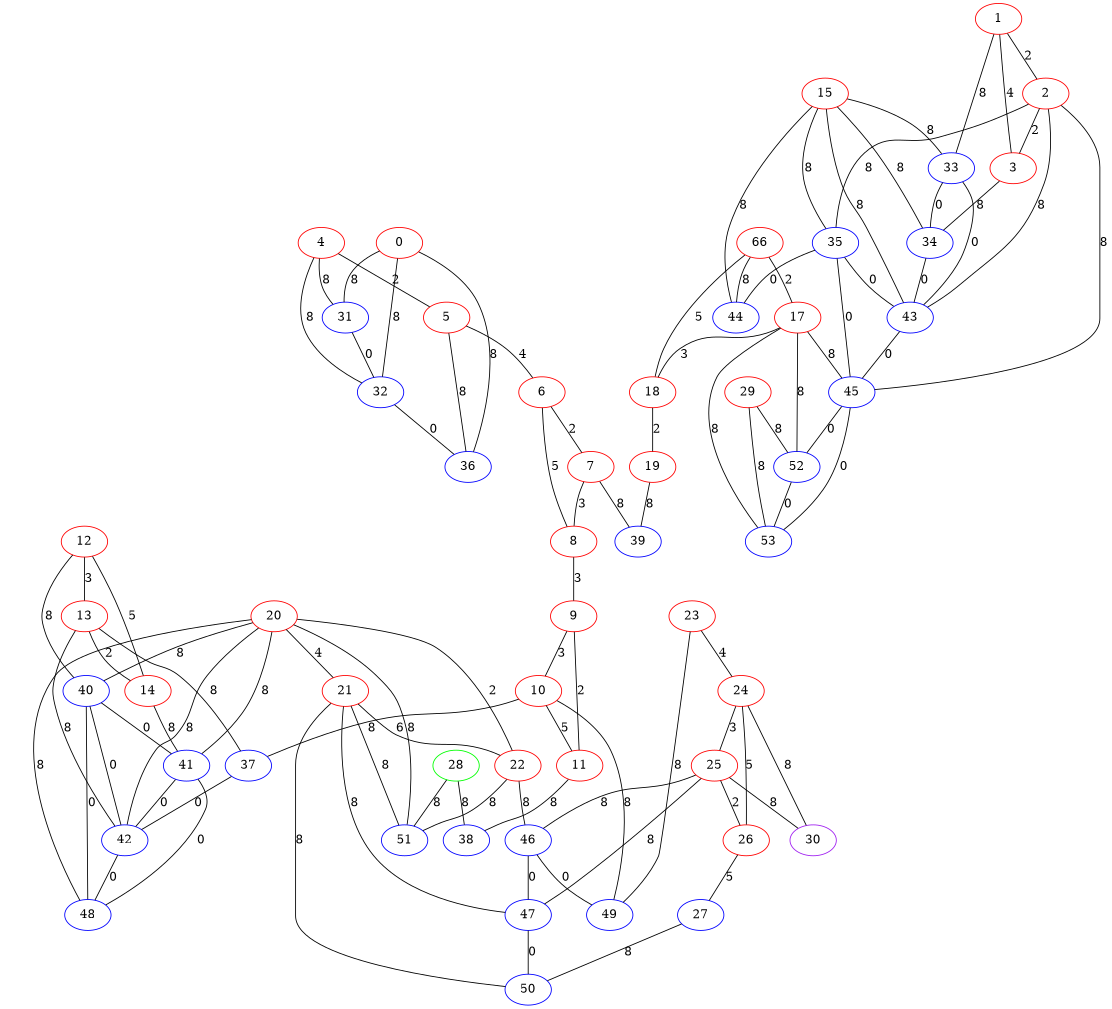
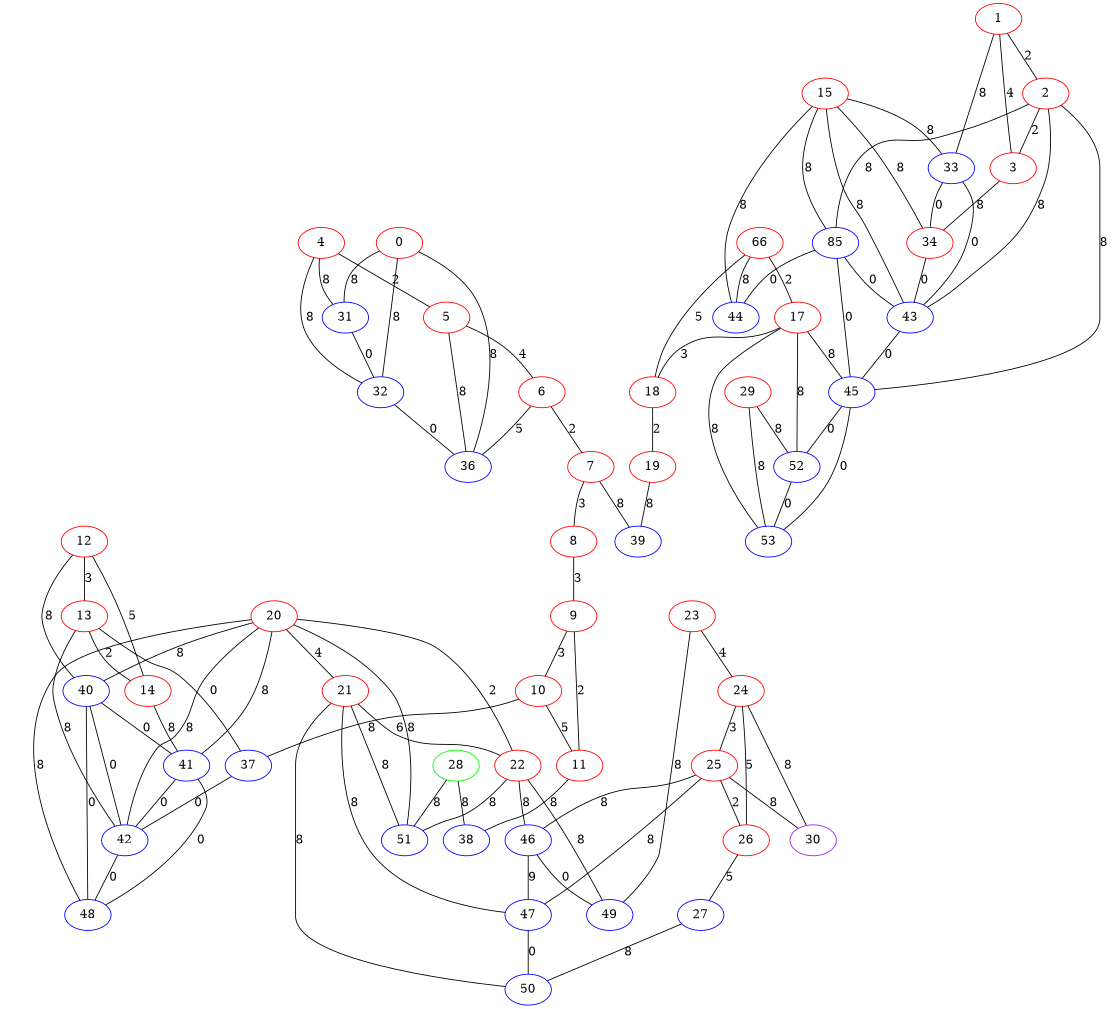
(835, 243) -> (835, 243)
(930, 243) -> (930, 243)
(549, 469) -> (508, 432)
(214, 691) -> (214, 691)
(620, 782) -> (568, 838)
(532, 878) -> (532, 878)
